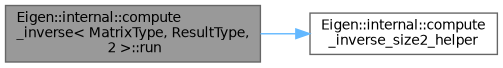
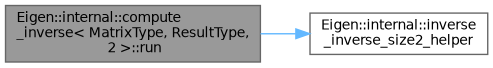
(404, 34) -> (399, 34)
